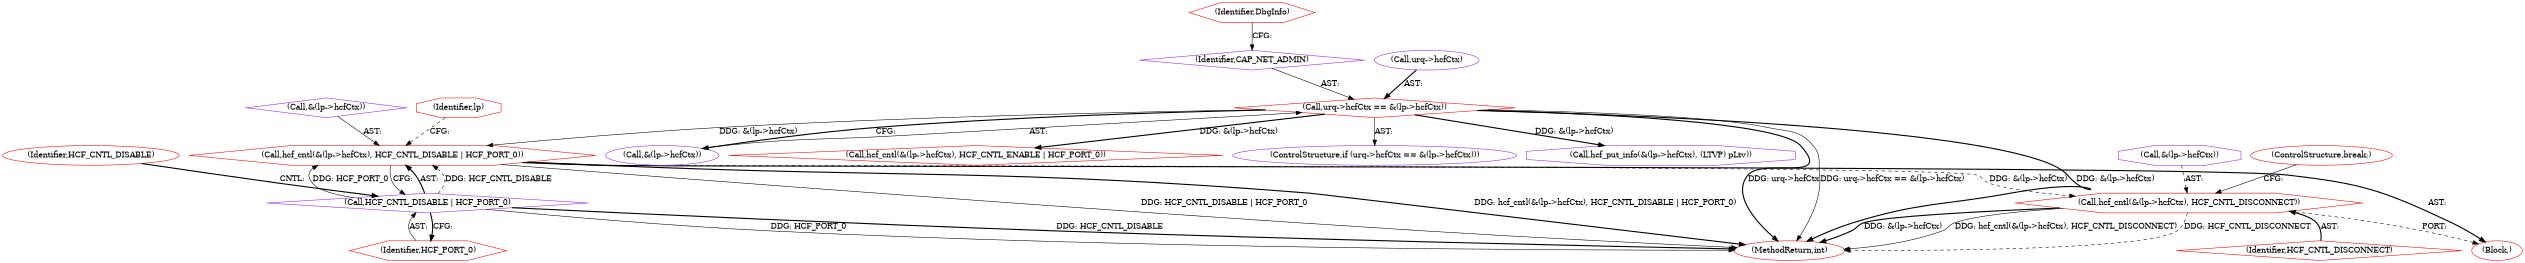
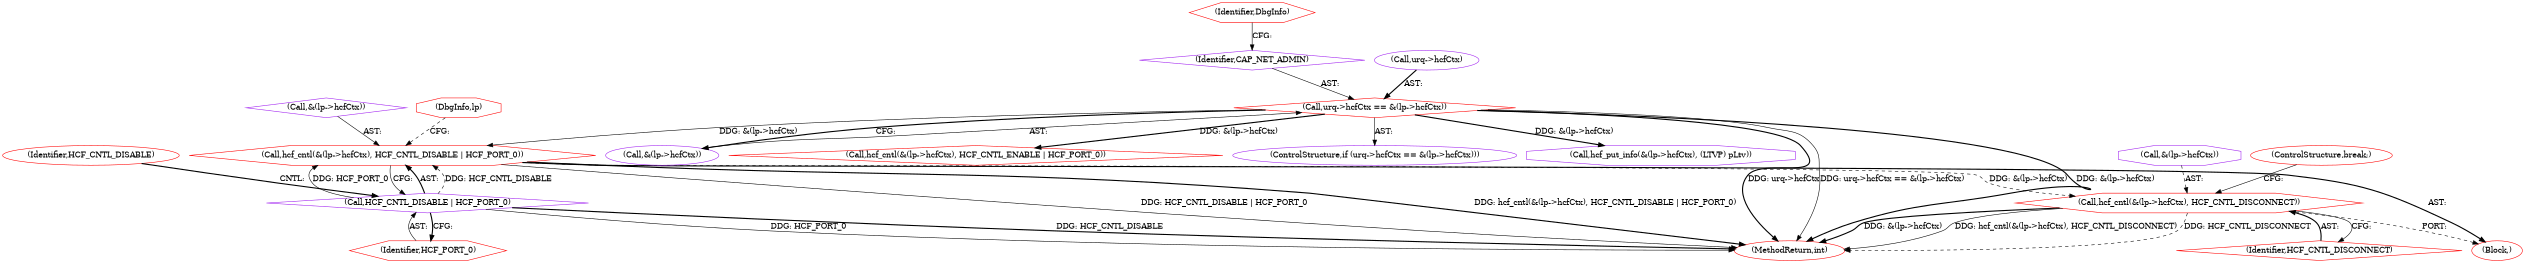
(459, 108) -> (459, 108)
none -> (2349, 222)
